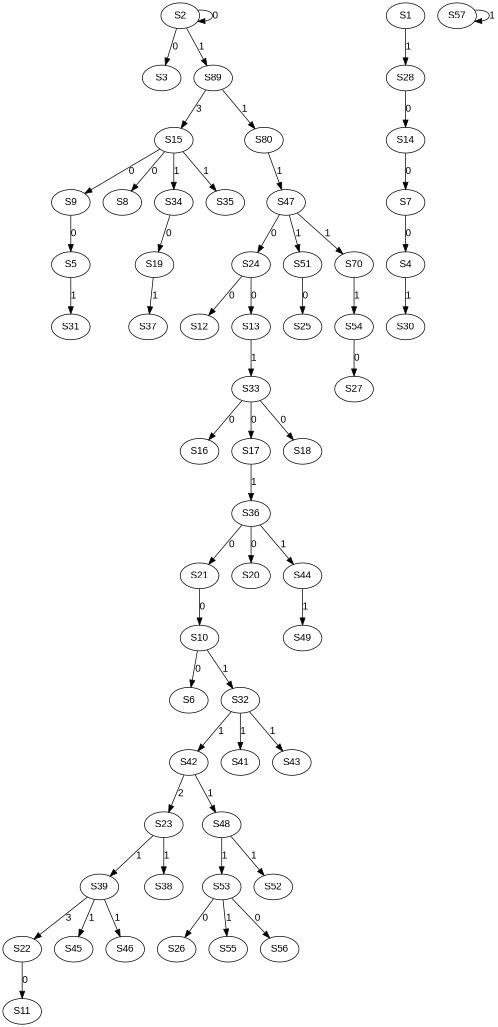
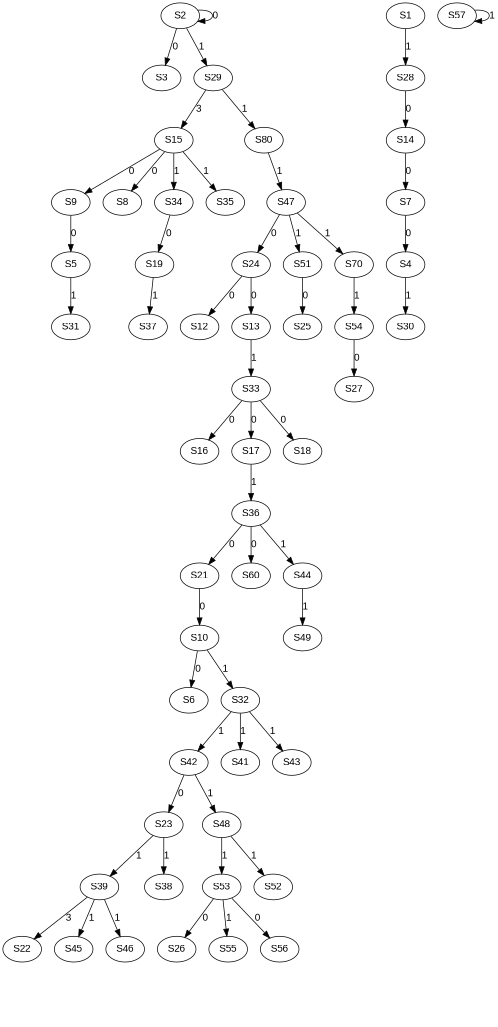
(213, 78) -> (213, 78)
(251, 576) -> (251, 576)
(181, 794) -> (181, 794)
(22, 1011) -> none
